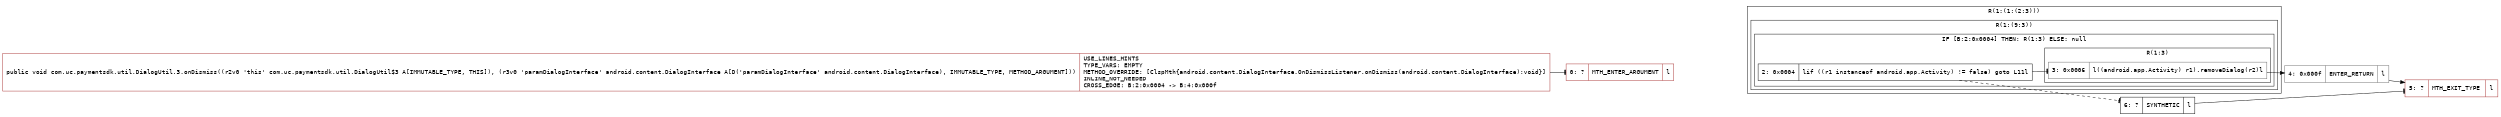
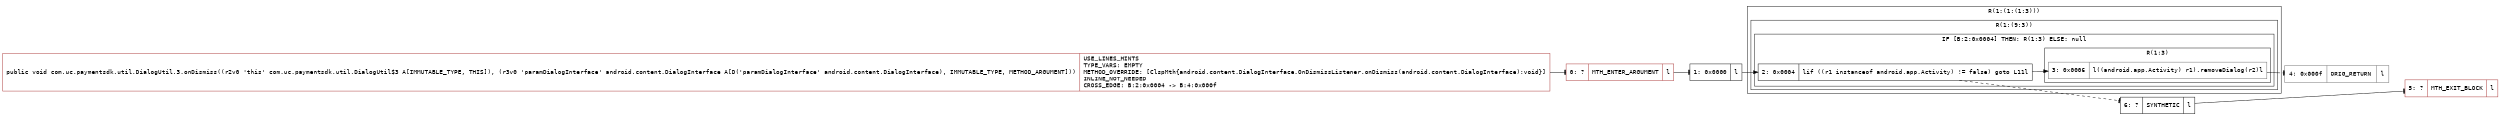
(2014, 11) -> (2014, 11)
(2039, 71) -> (2039, 71)
none -> (1716, 72)
(2273, 73) -> (2273, 73)
(2352, 74) -> (2351, 74)
(2395, 81) -> none
(2456, 88) -> (2457, 88)
